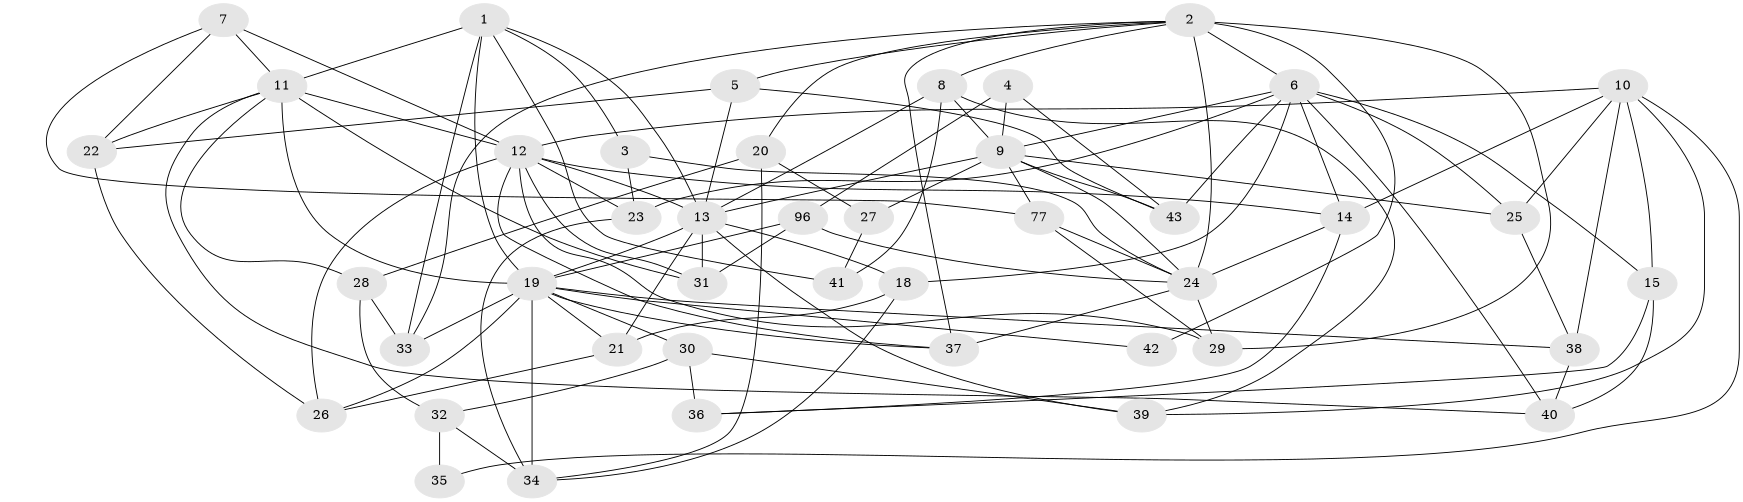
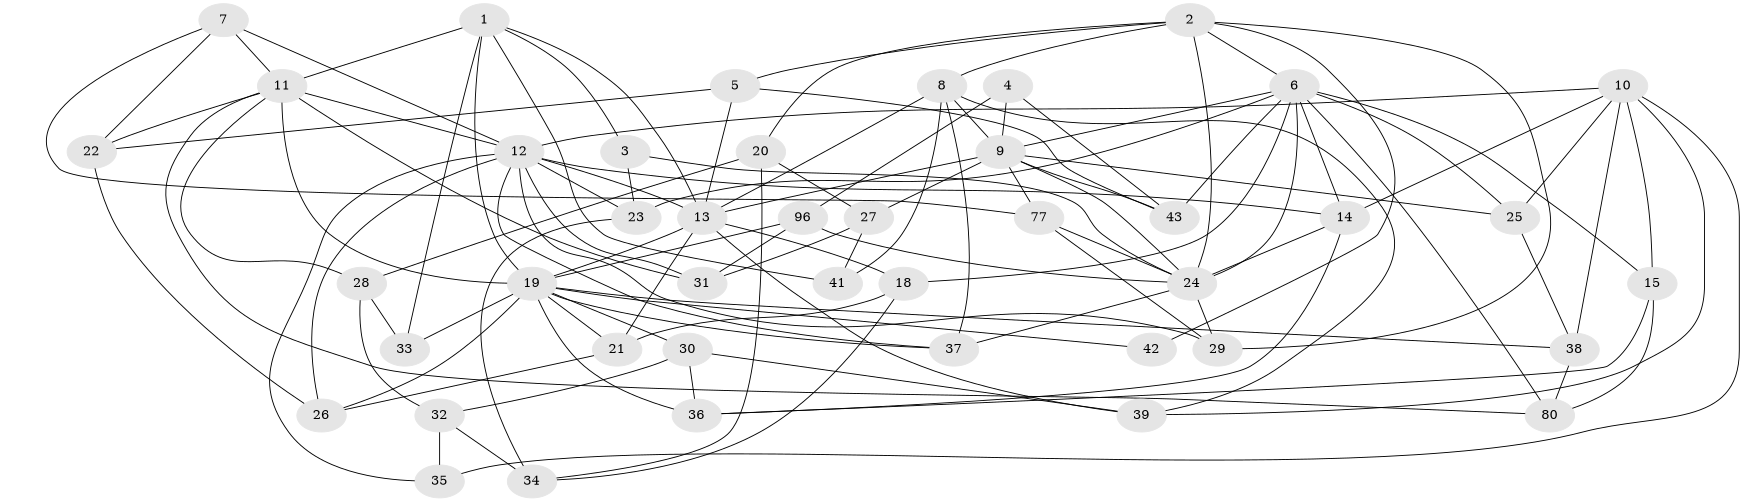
(711, 58) -> none
(908, 71) -> (967, 217)
none -> (1288, 201)
(702, 251) -> (787, 253)
none -> (295, 307)
(532, 391) -> (592, 372)
(1550, 416) -> (1550, 416)
